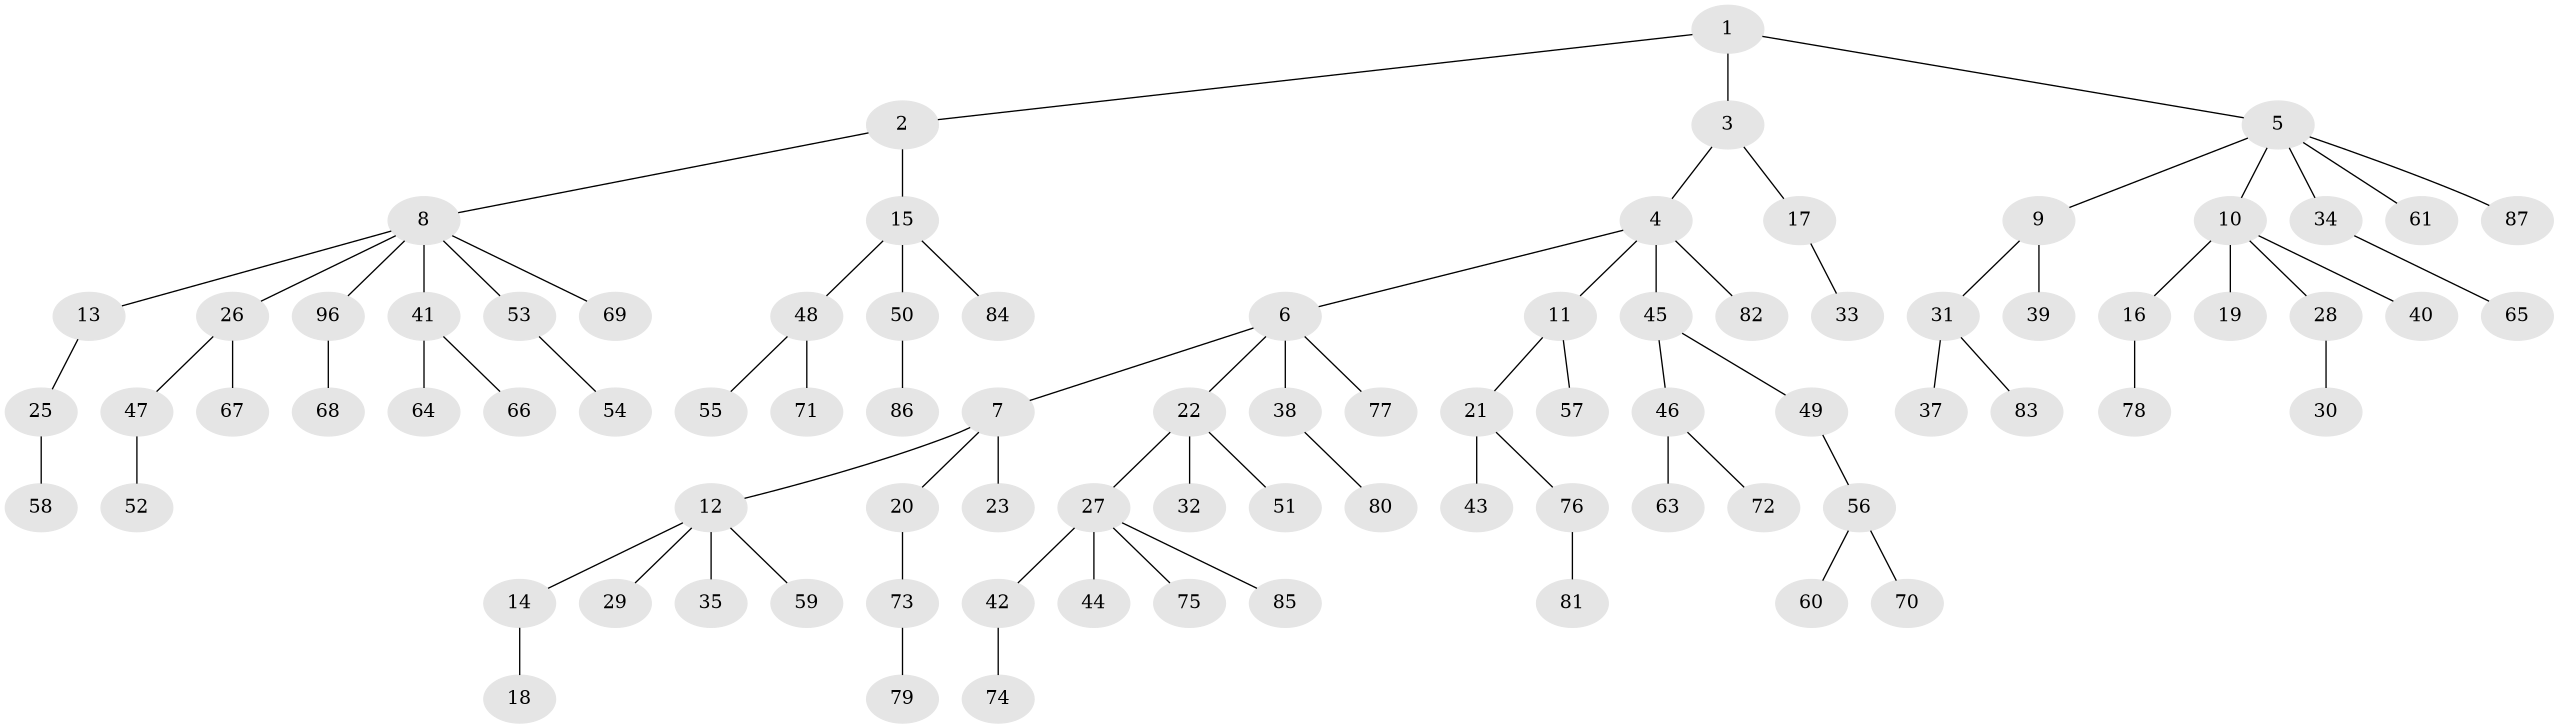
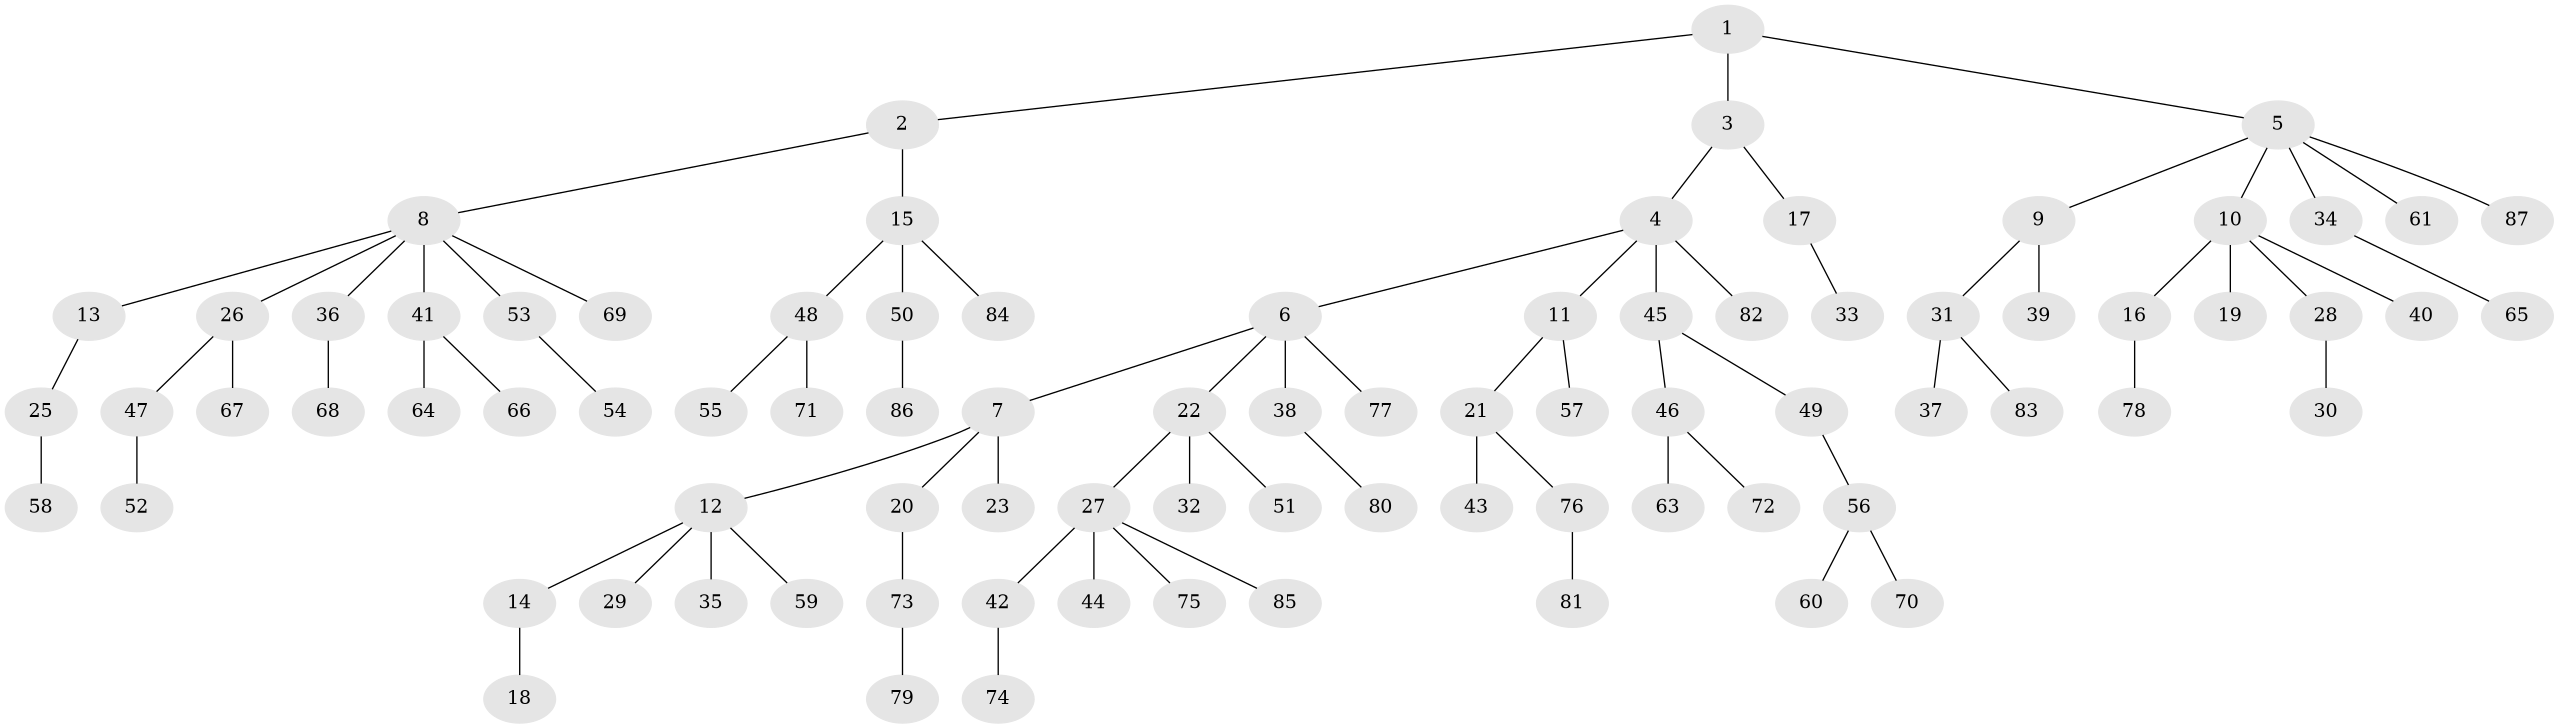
(328, 316) -> (328, 316)
